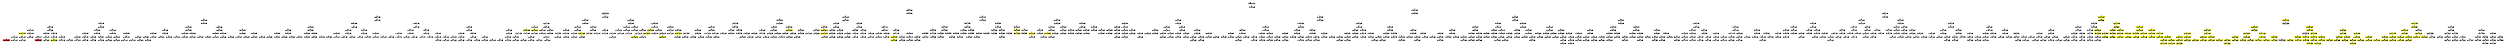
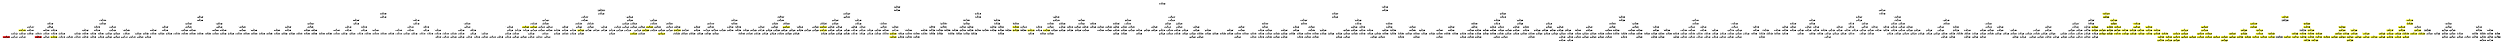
(1252, 4) -> none
